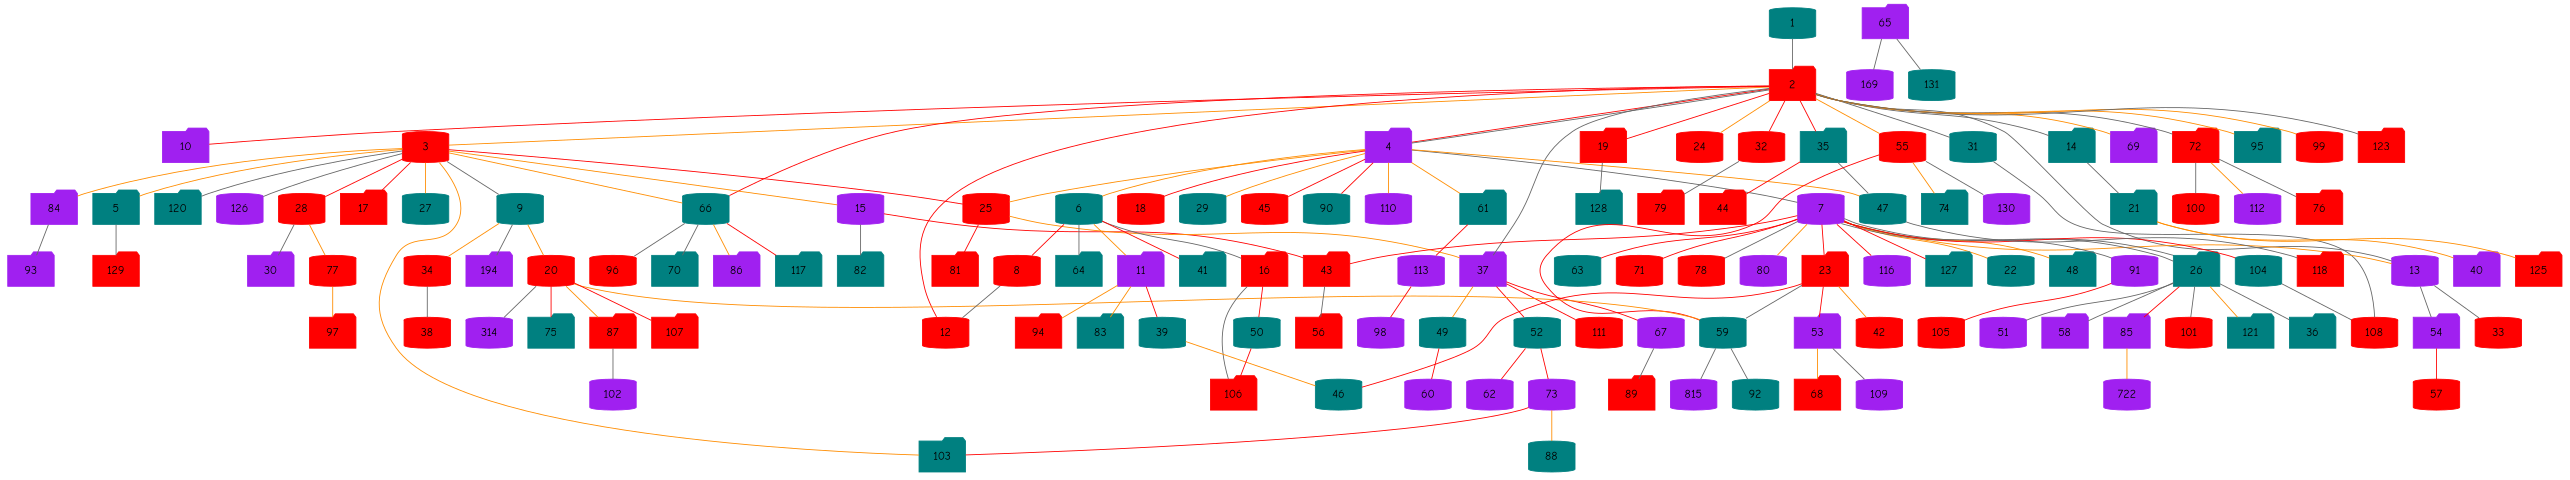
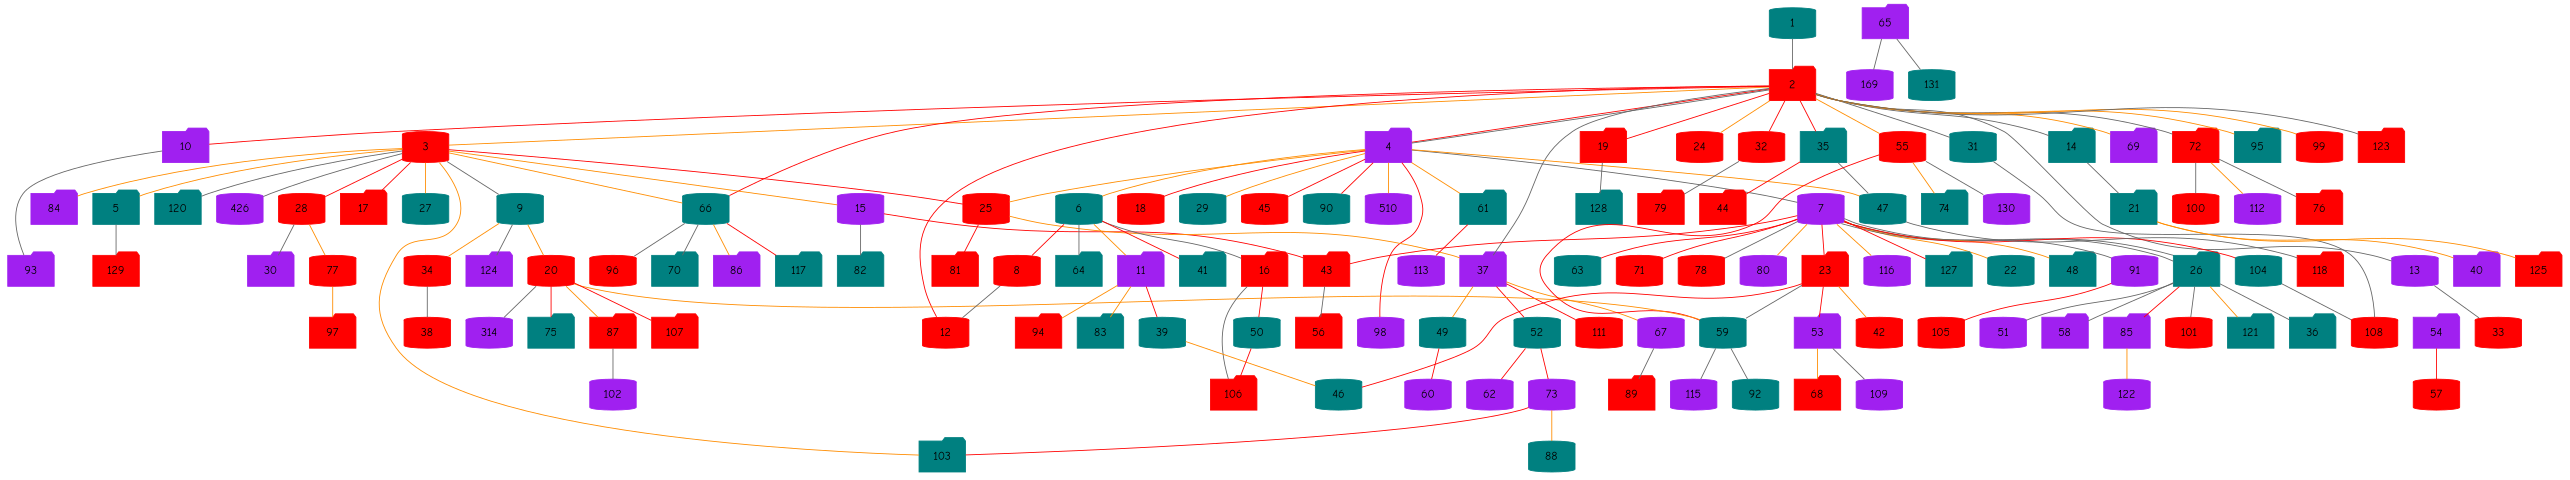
(240, 209) -> (240, 209)
(1388, 209) -> (1388, 209)
(43, 240) -> (59, 174)
(1854, 240) -> (1854, 240)
(2048, 250) -> none
(489, 271) -> (489, 271)
(1545, 295) -> (1545, 295)
(1401, 302) -> (1407, 239)
(2426, 302) -> none
(1694, 395) -> (1694, 395)
(2127, 395) -> (2127, 395)
